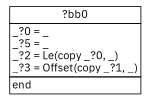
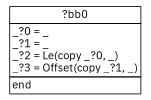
(31, 44) -> (31, 44)
